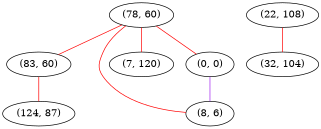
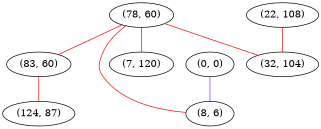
(176, 40) -> (211, 39)
